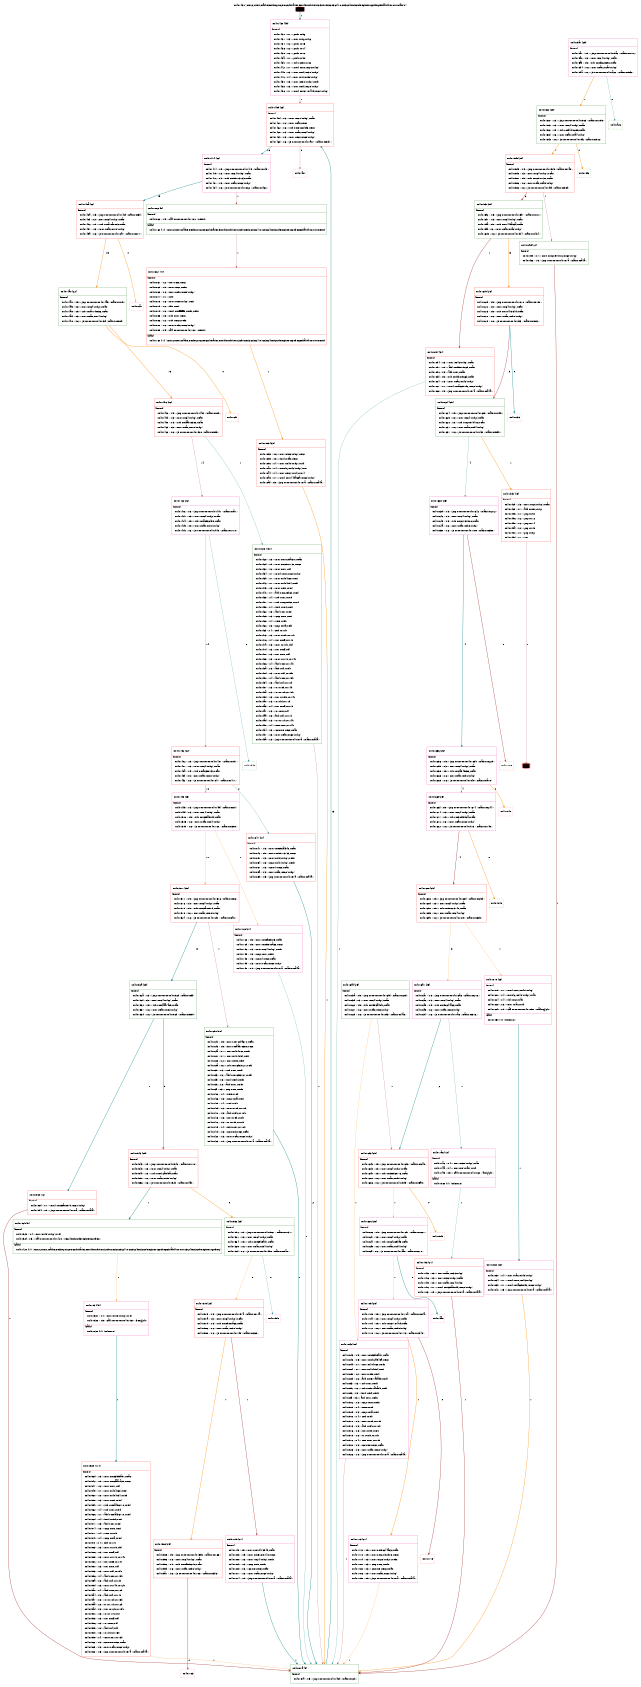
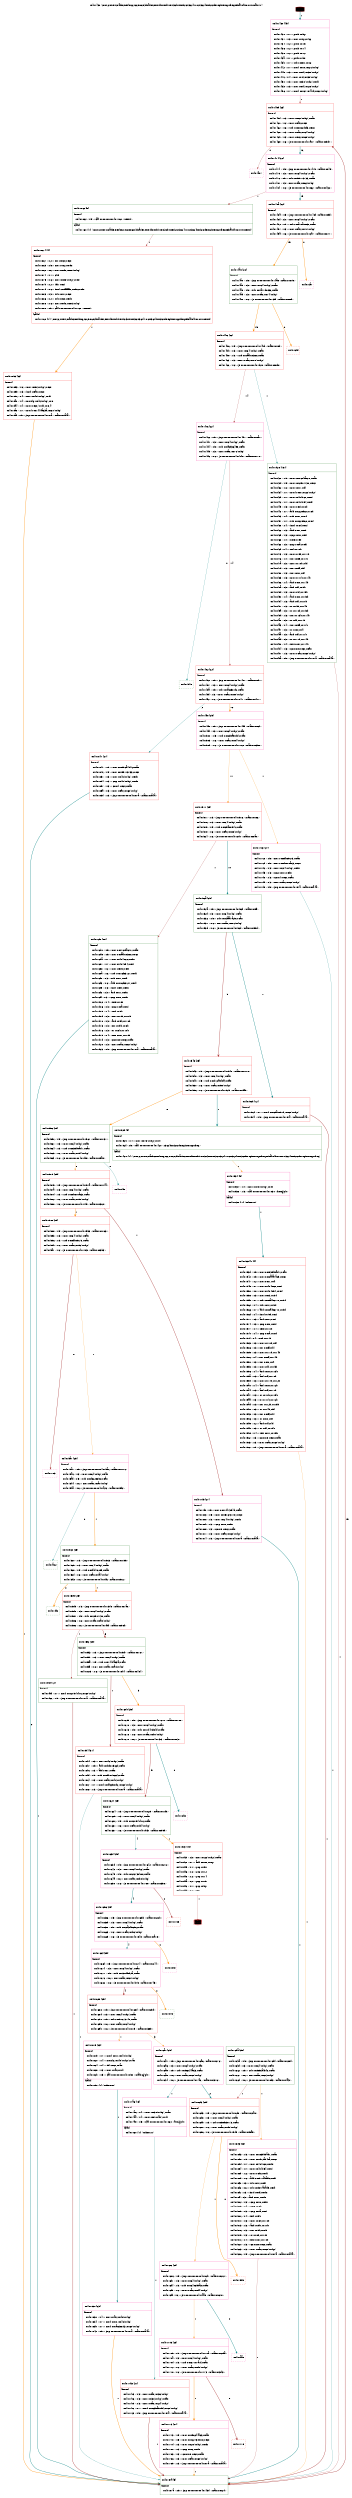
(331, 905) -> (345, 1364)
none -> (85, 1354)
